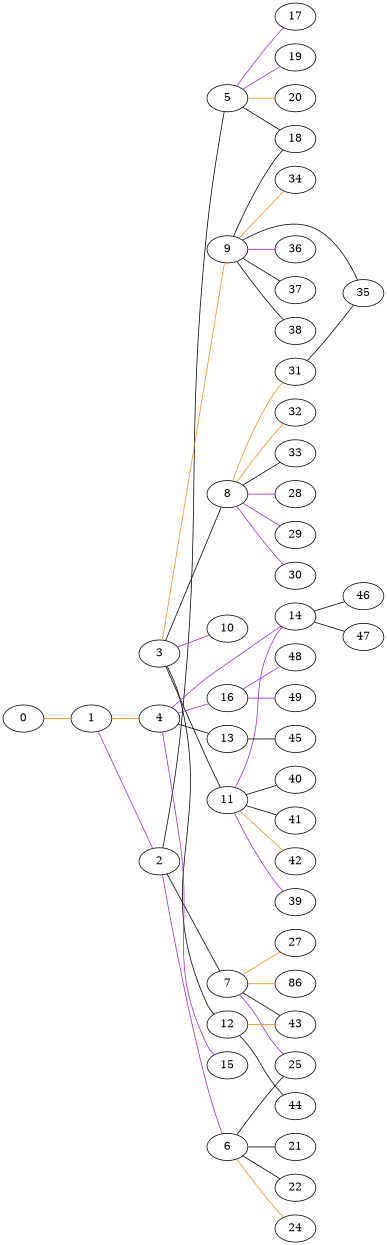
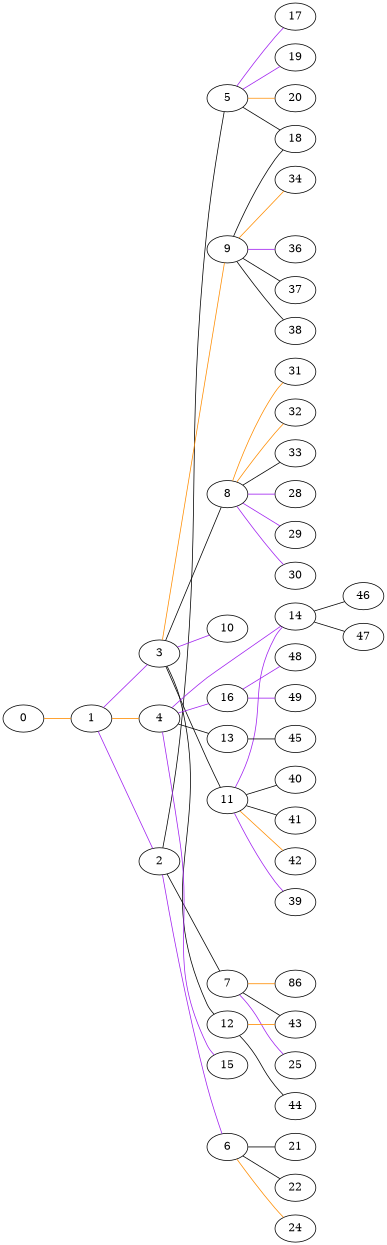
(363, 293) -> none
none -> (125, 686)
(295, 943) -> none
(259, 1105) -> none
